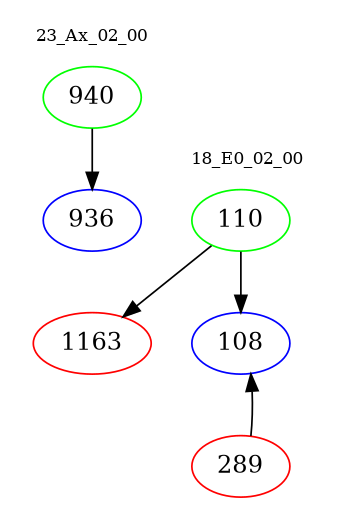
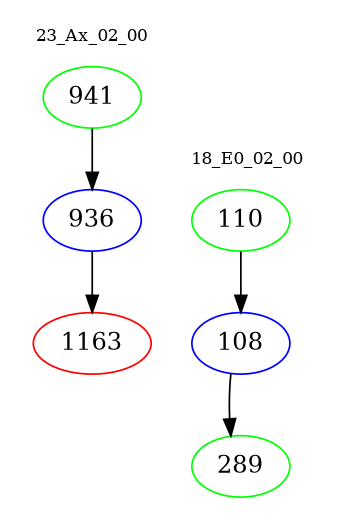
(92, 97) -> (92, 97)
(189, 264) -> (92, 273)
(252, 414) -> (229, 396)
(241, 466) -> (241, 466)
